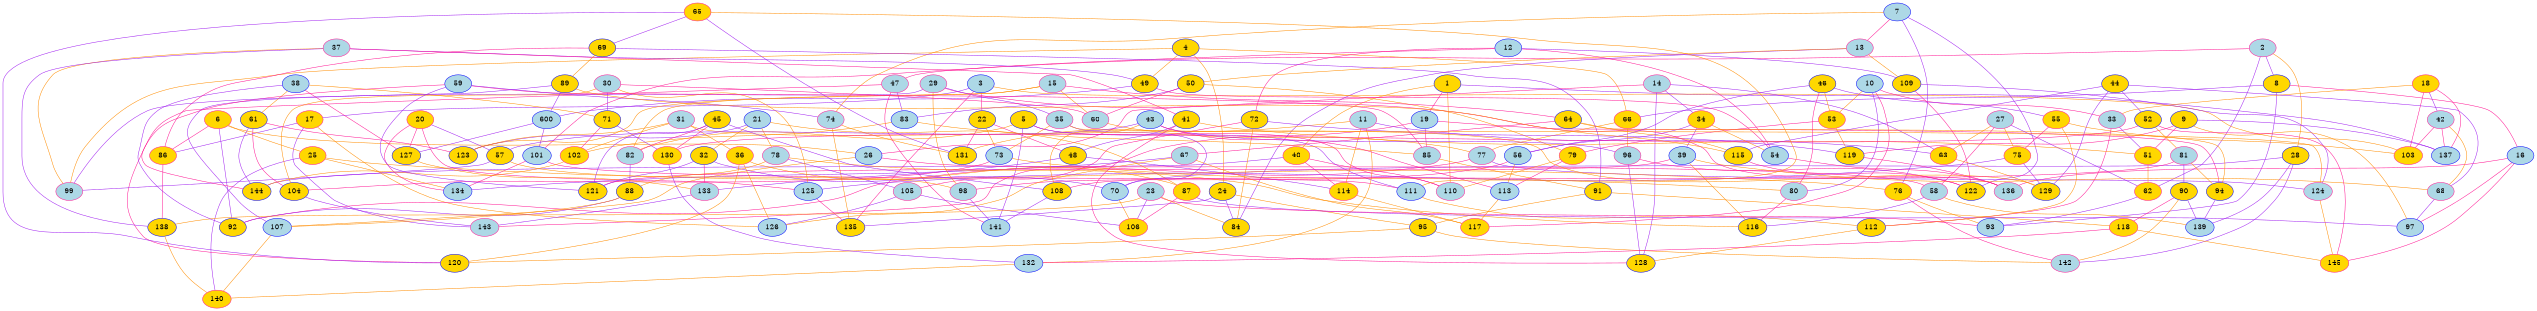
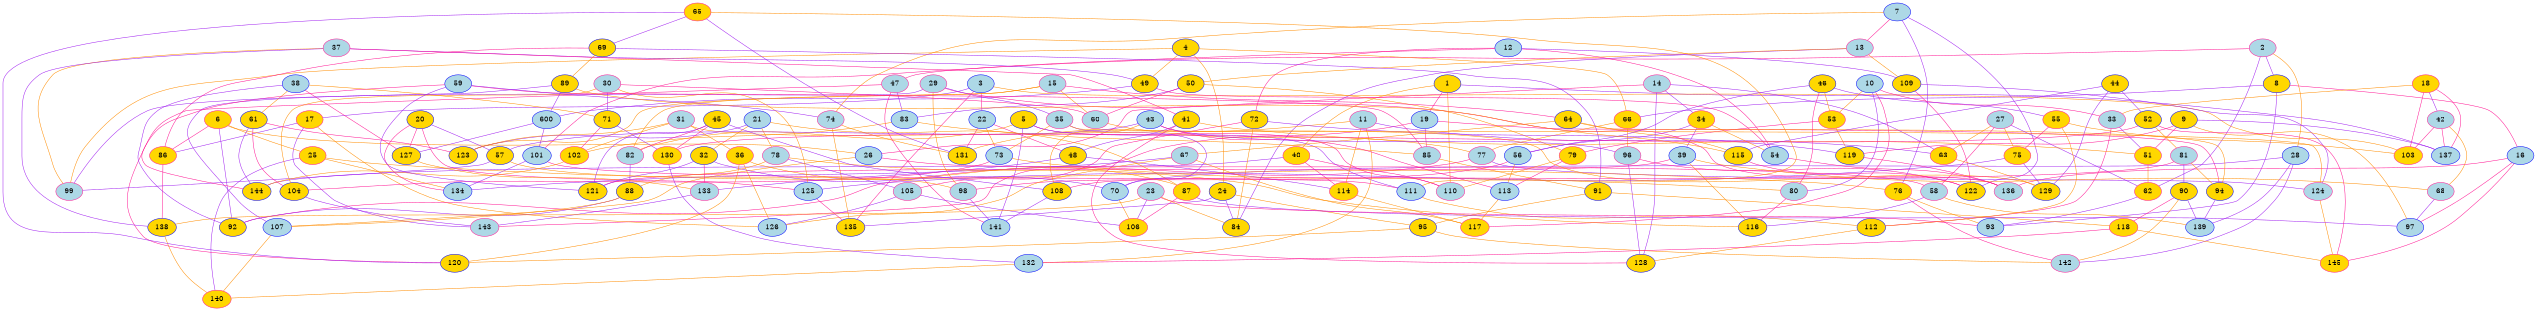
(2340, 99) -> none
(420, 120) -> (420, 120)
(982, 120) -> (982, 120)
(1376, 138) -> (1376, 138)
(2296, 156) -> (2296, 156)
(497, 174) -> (497, 174)
